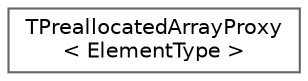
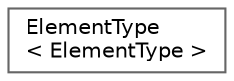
(154, 40) -> (117, 40)
